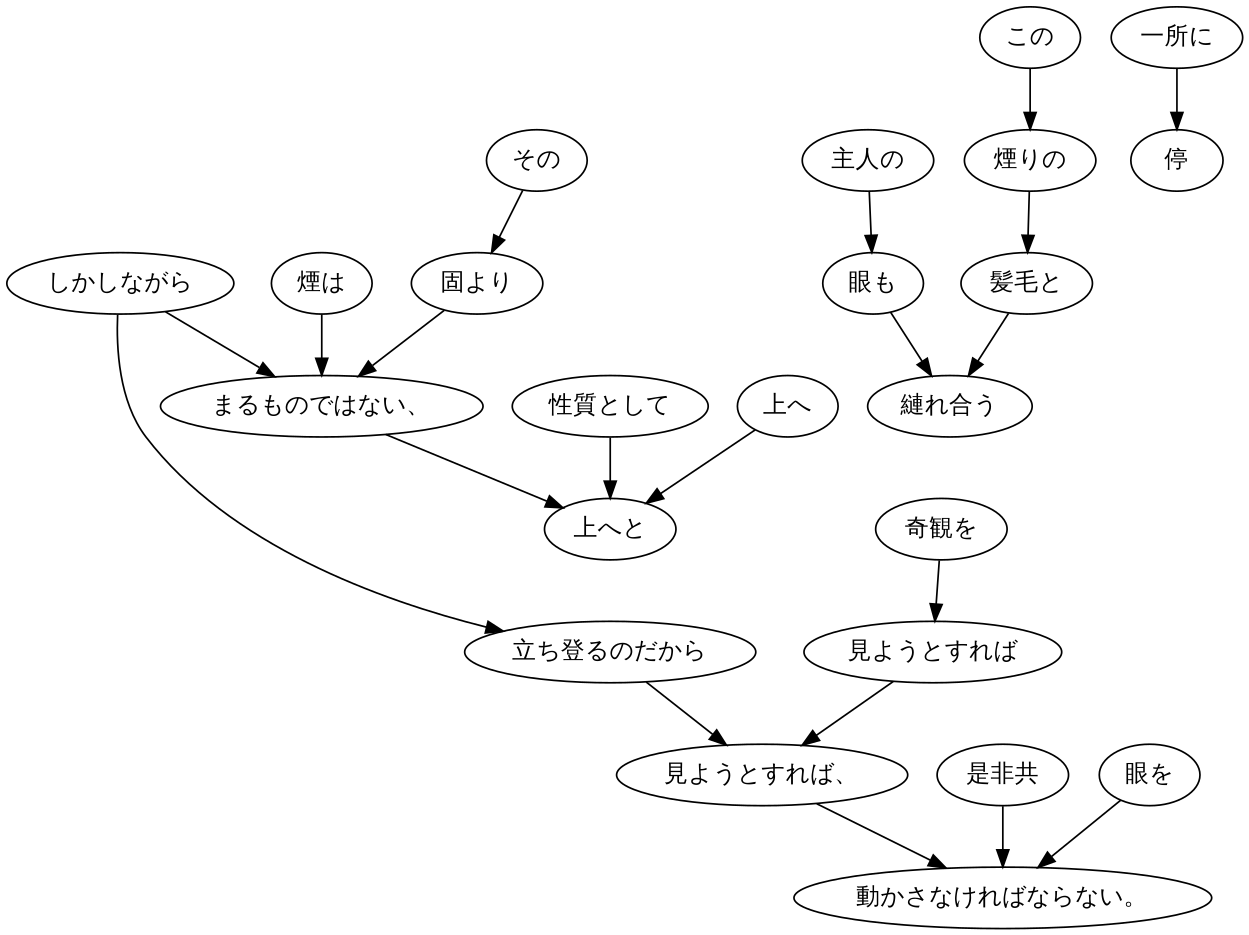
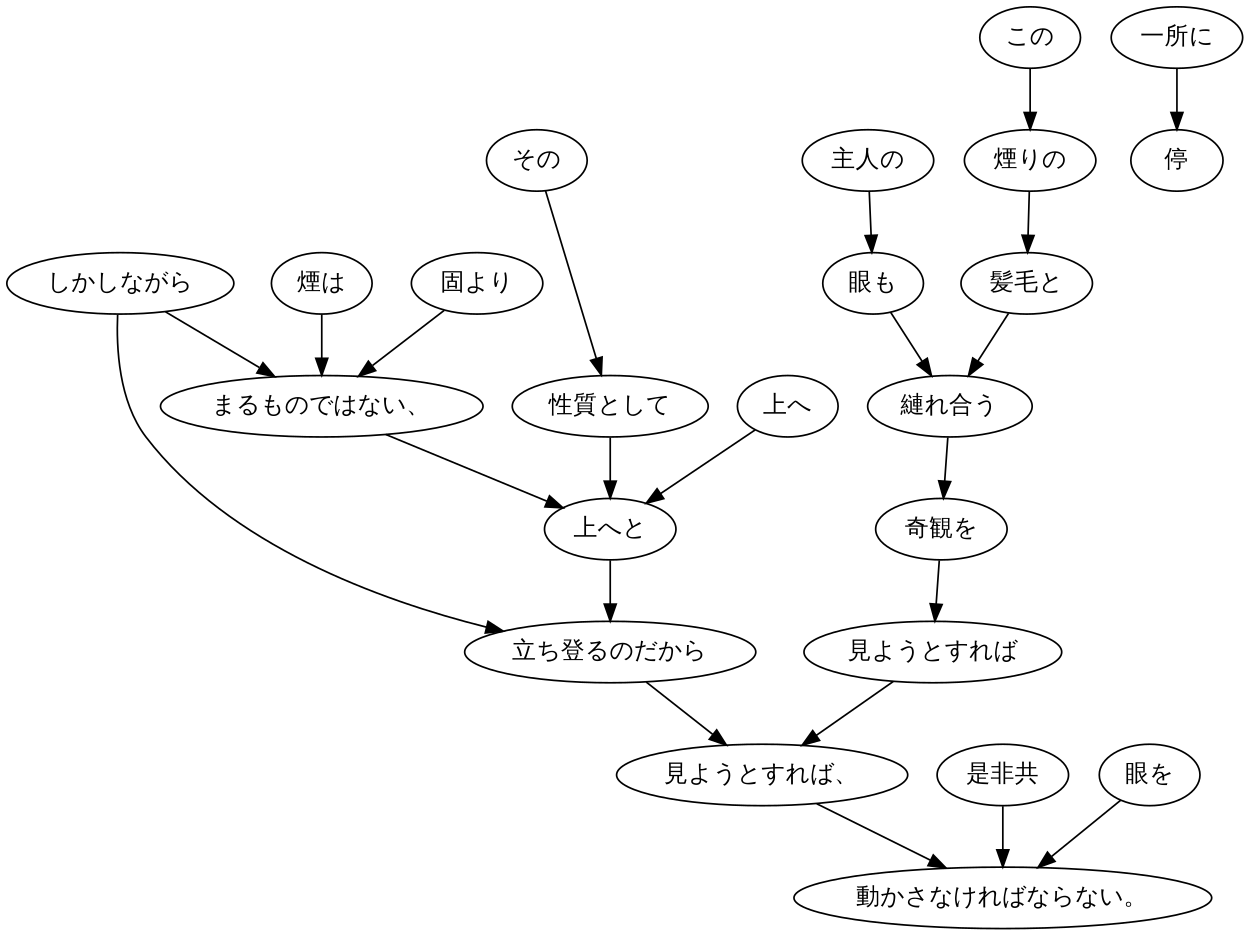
(511, 214) -> (571, 275)
none -> (946, 459)
none -> (610, 582)
